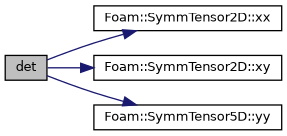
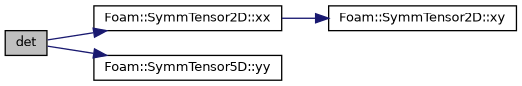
(64, 68) -> (299, 18)
